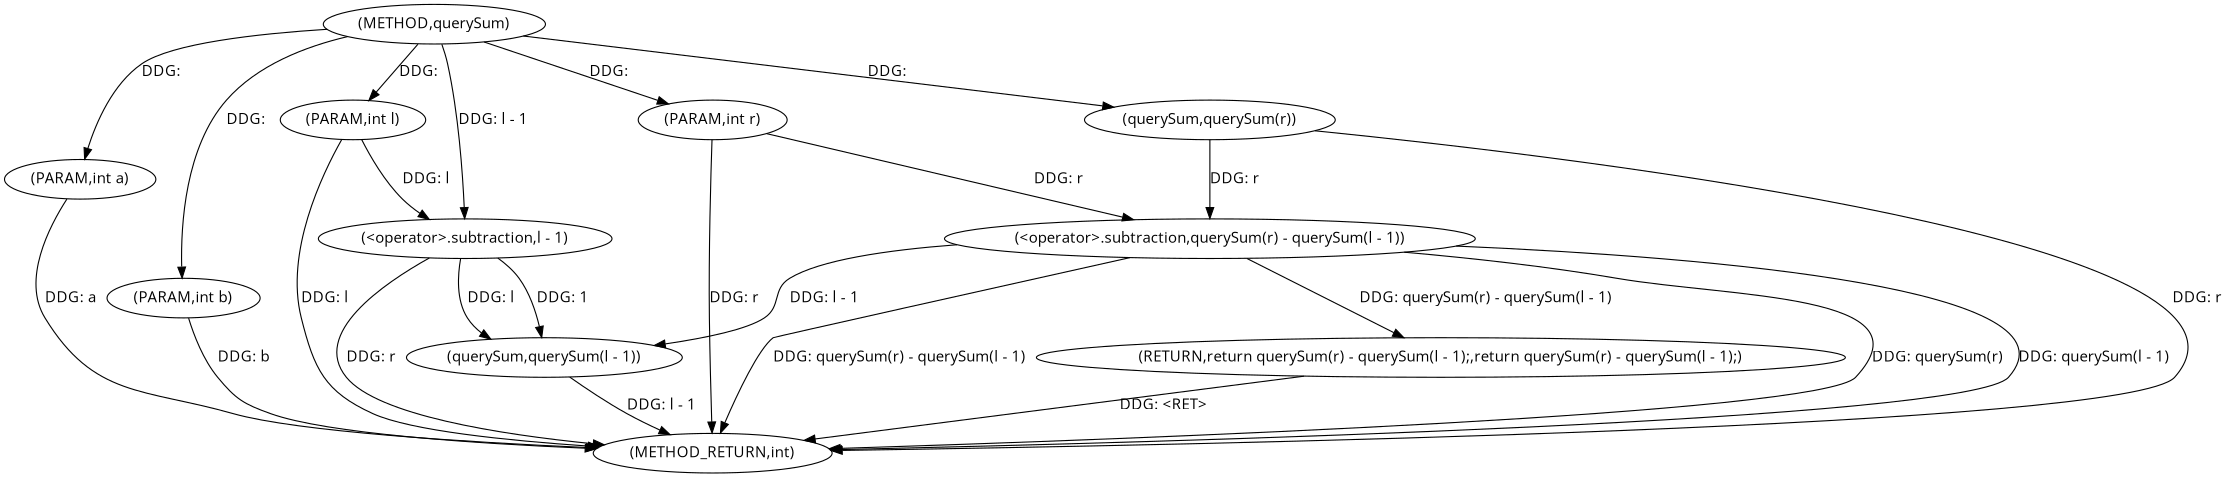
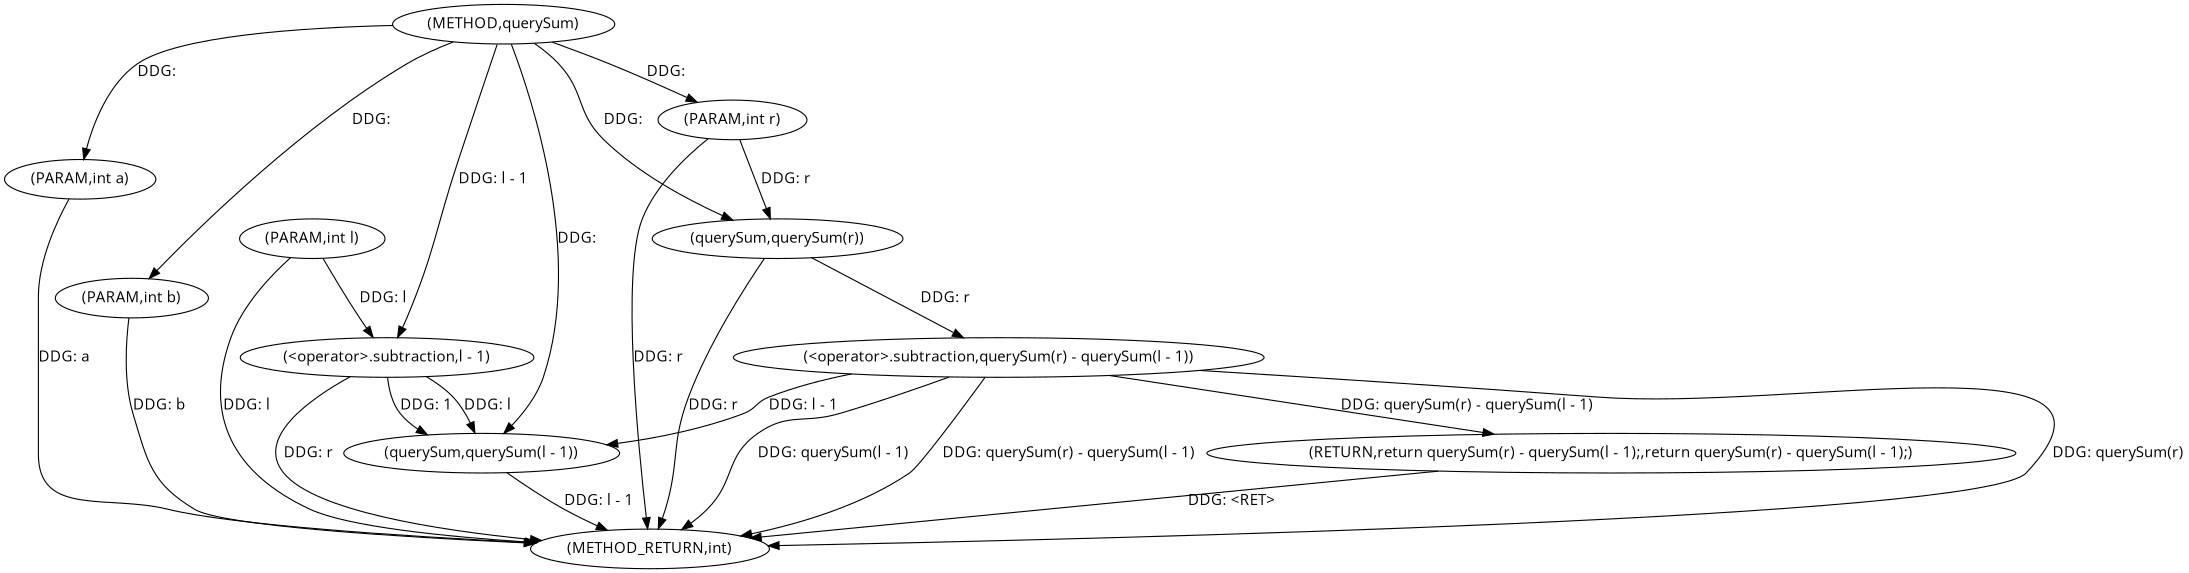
(397, 68) -> (557, 237)
(945, 175) -> (753, 174)
